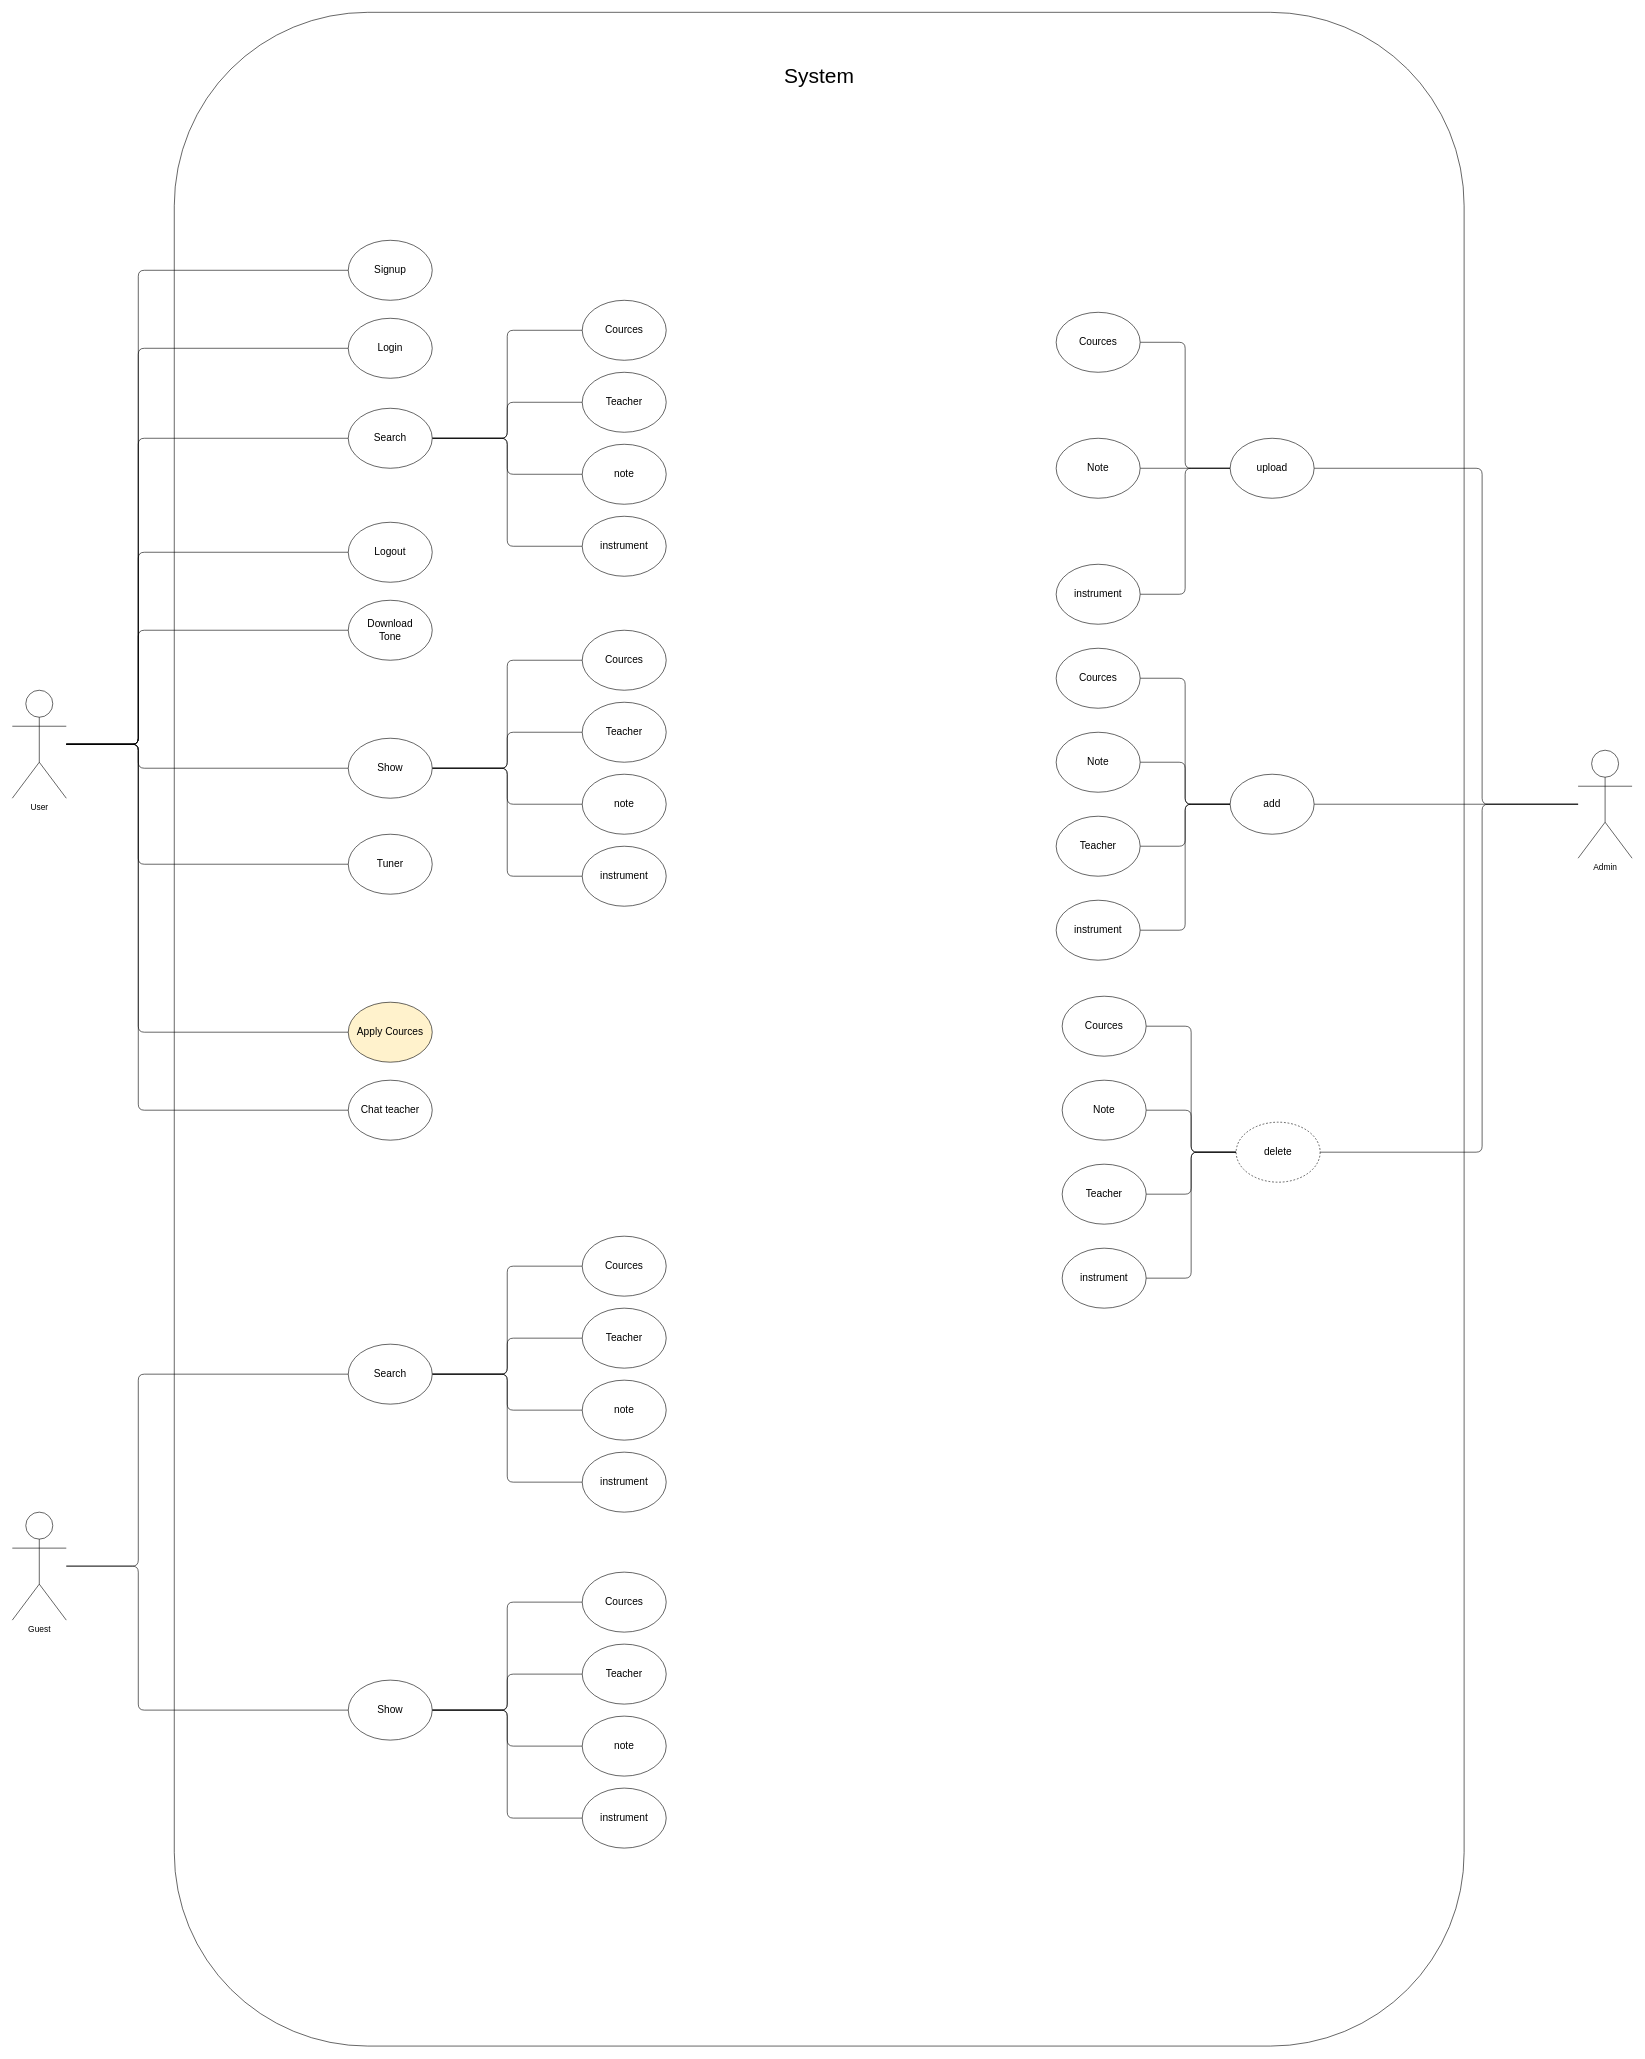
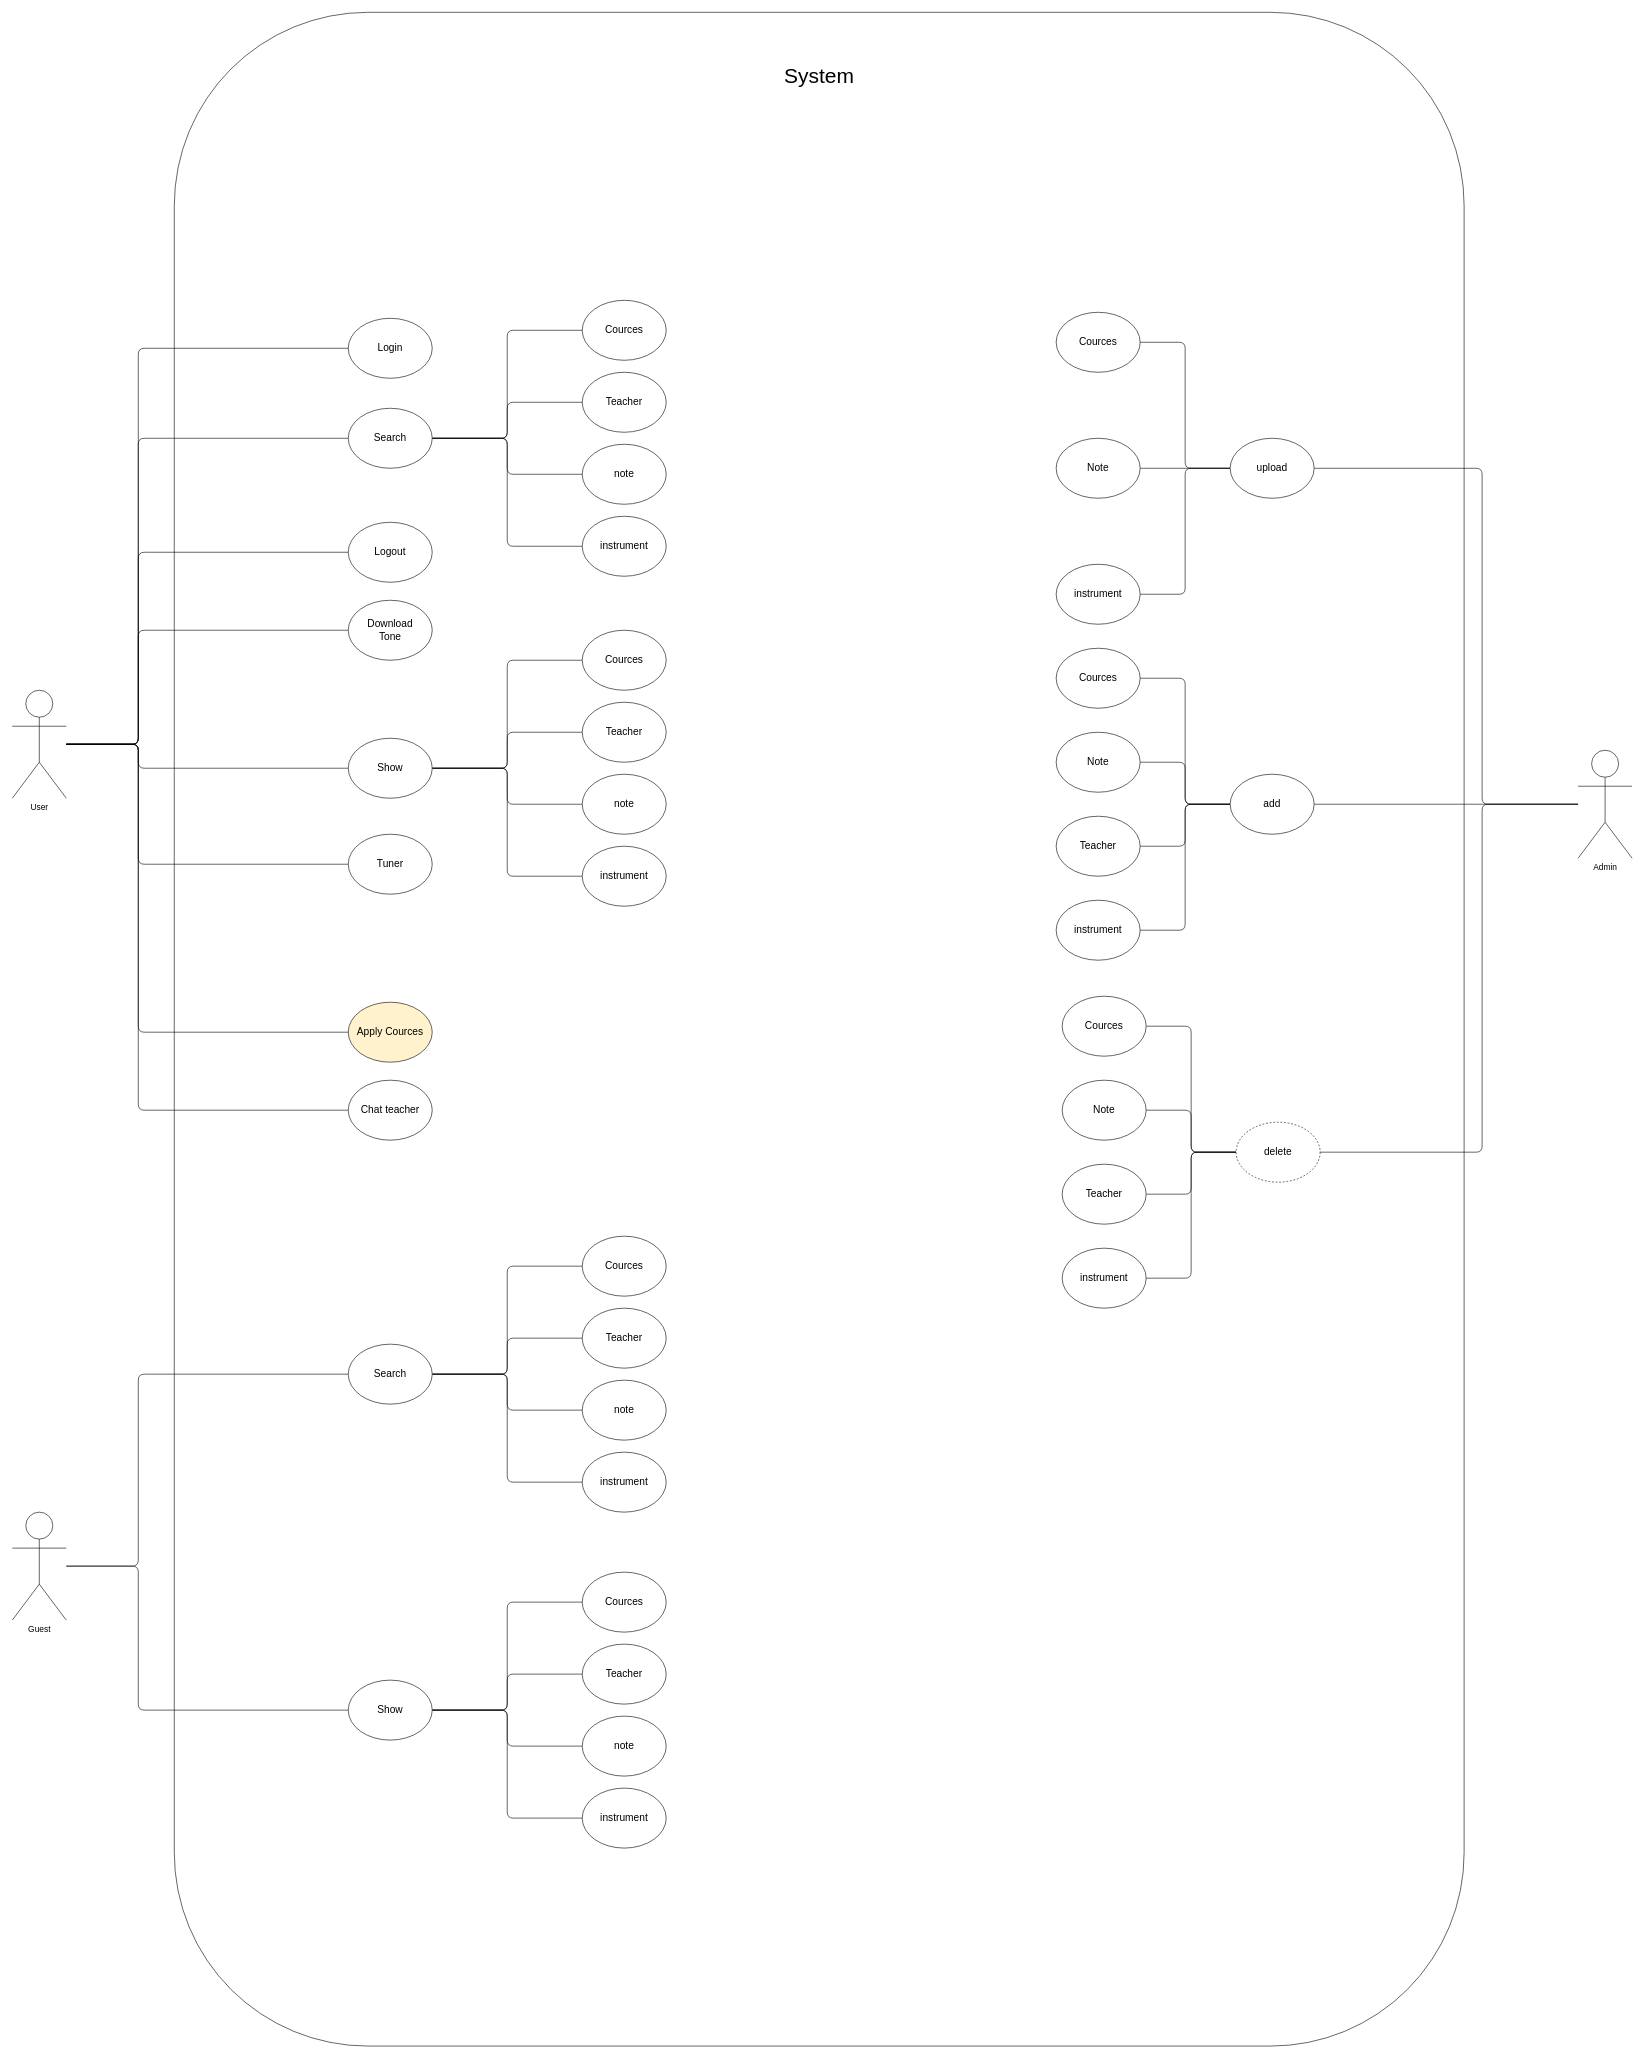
(205, 270) -> none
(390, 270) -> none
